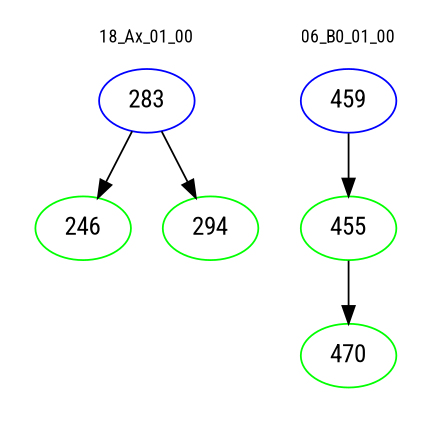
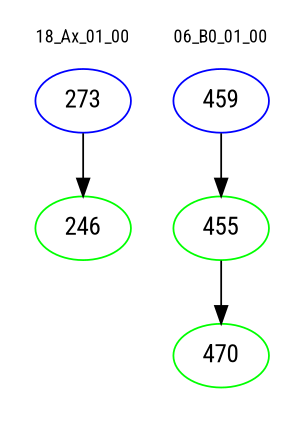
(147, 101) -> (83, 101)
(211, 228) -> none
